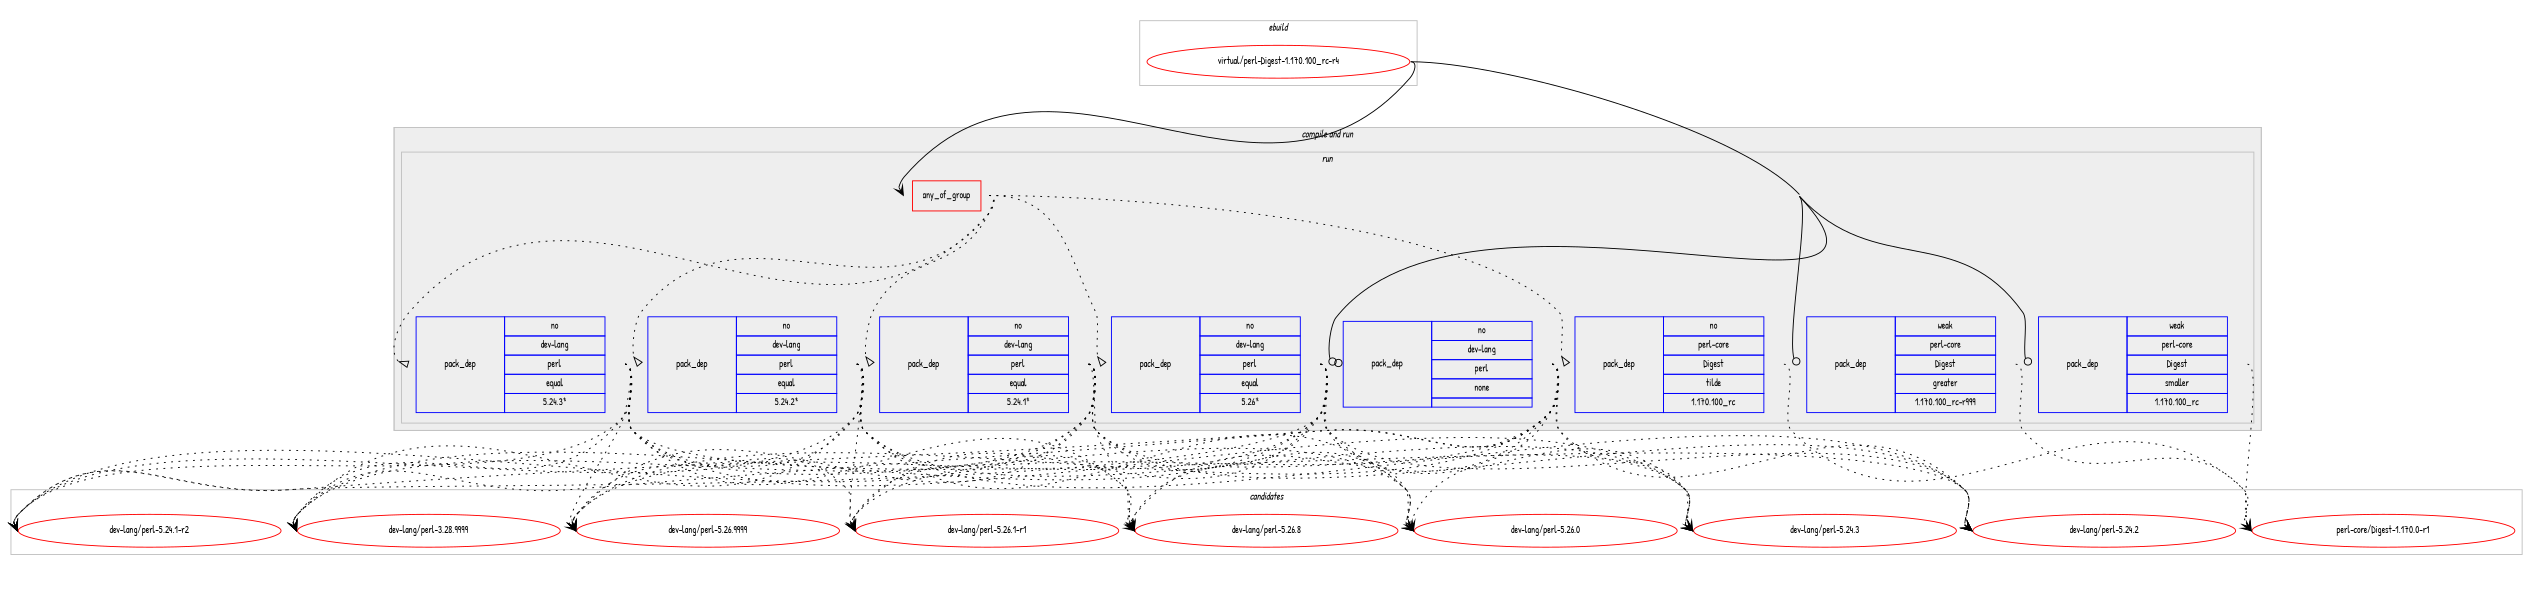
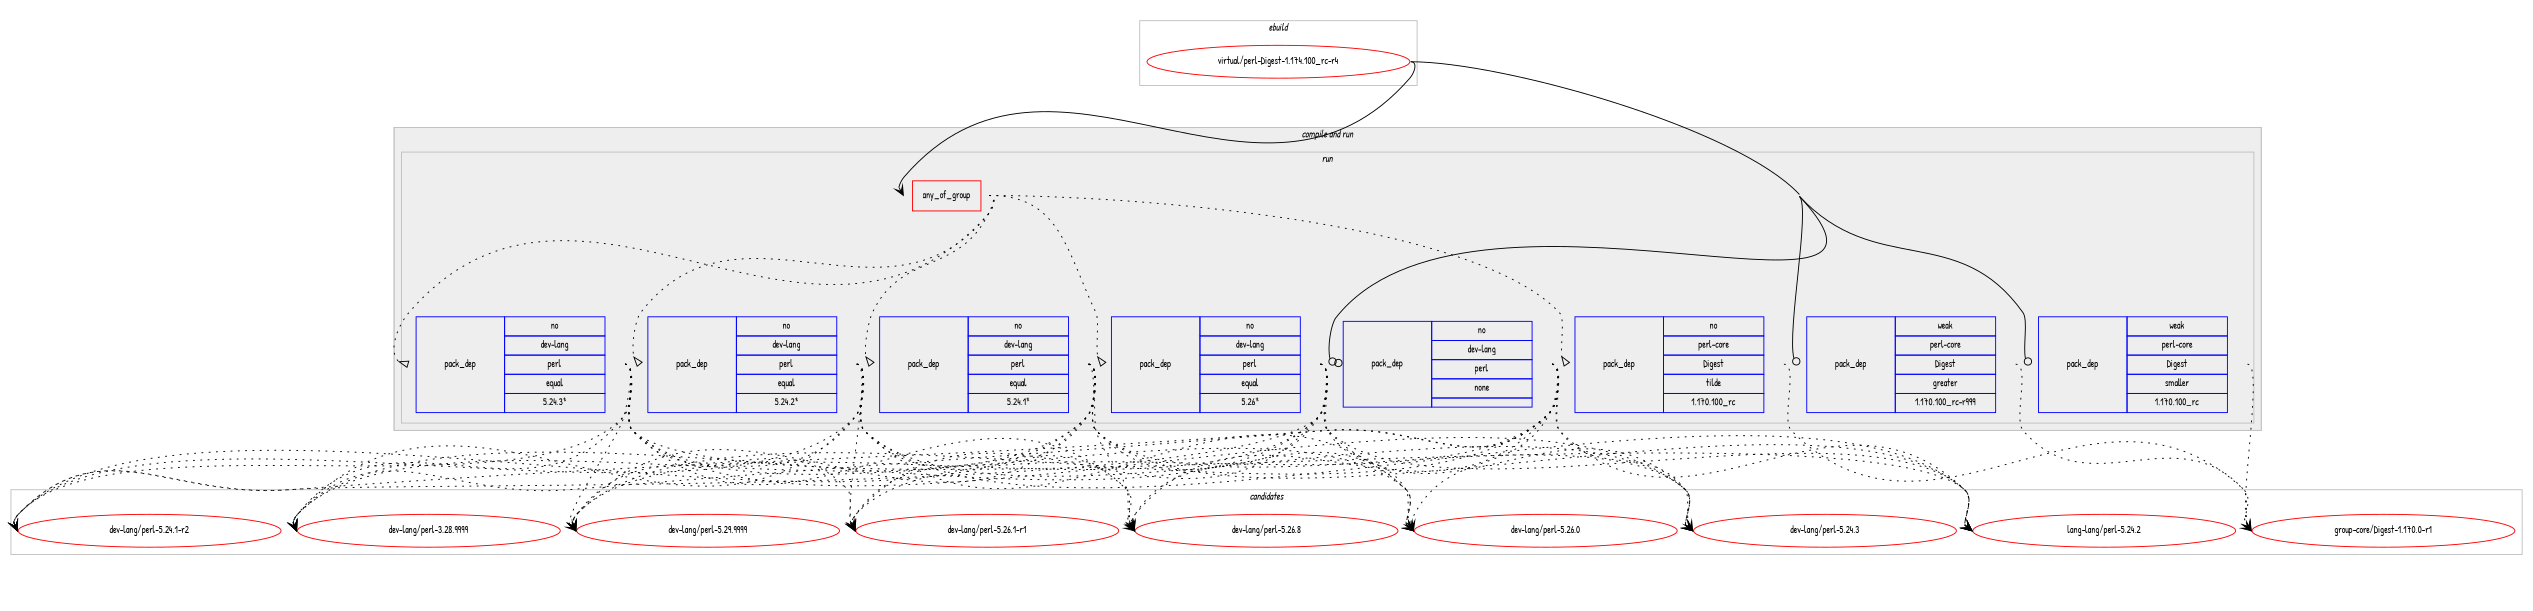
(1278, 62) -> (1278, 62)
(708, 531) -> (708, 531)
(2104, 531) -> (2104, 531)
(2383, 531) -> (2383, 531)
